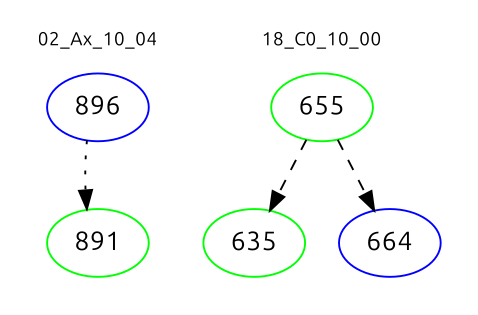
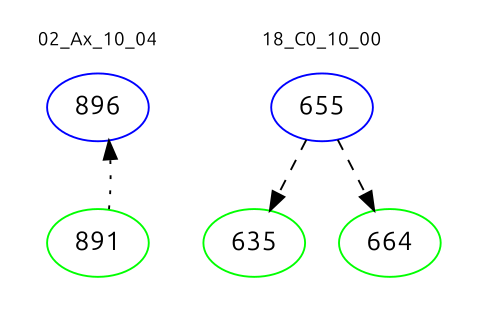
(322, 107) -> (322, 107)
(85, 165) -> (111, 184)
(390, 243) -> (390, 243)
